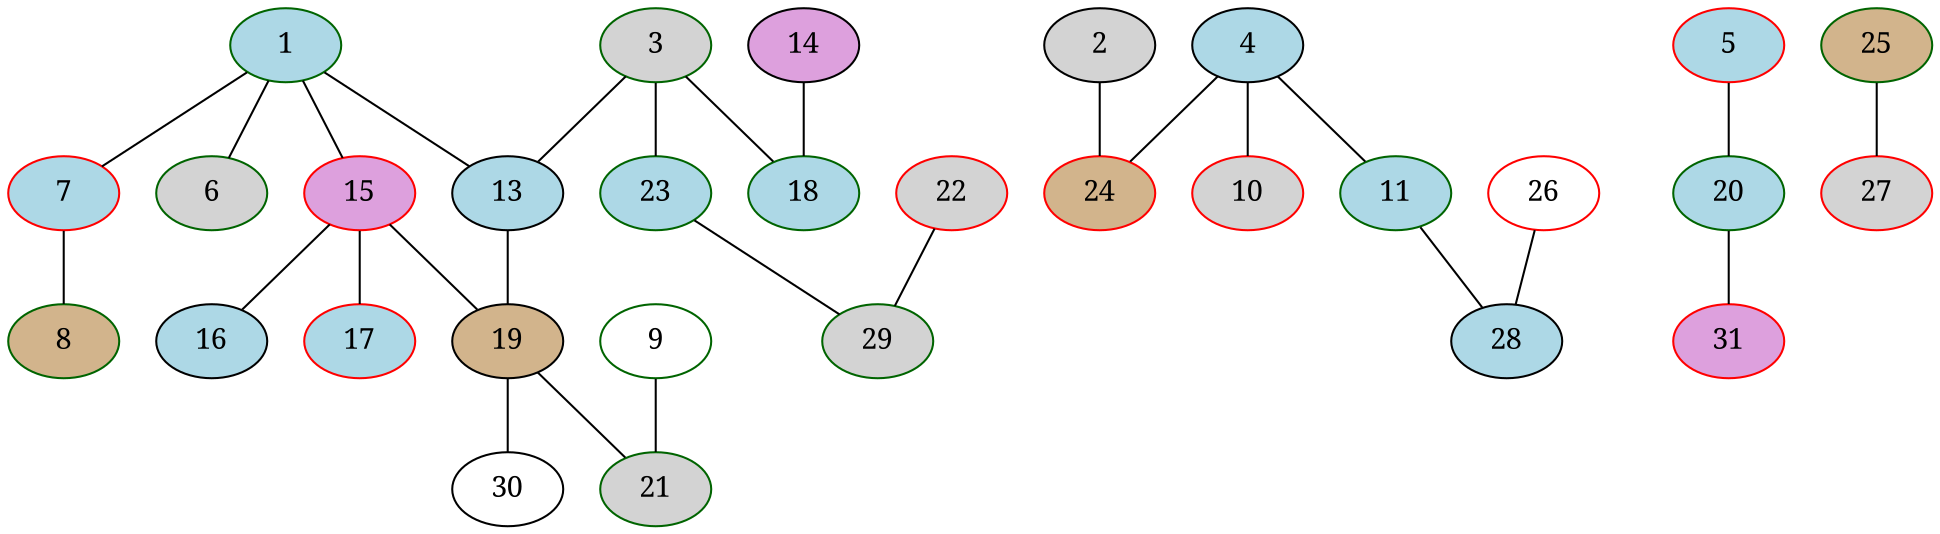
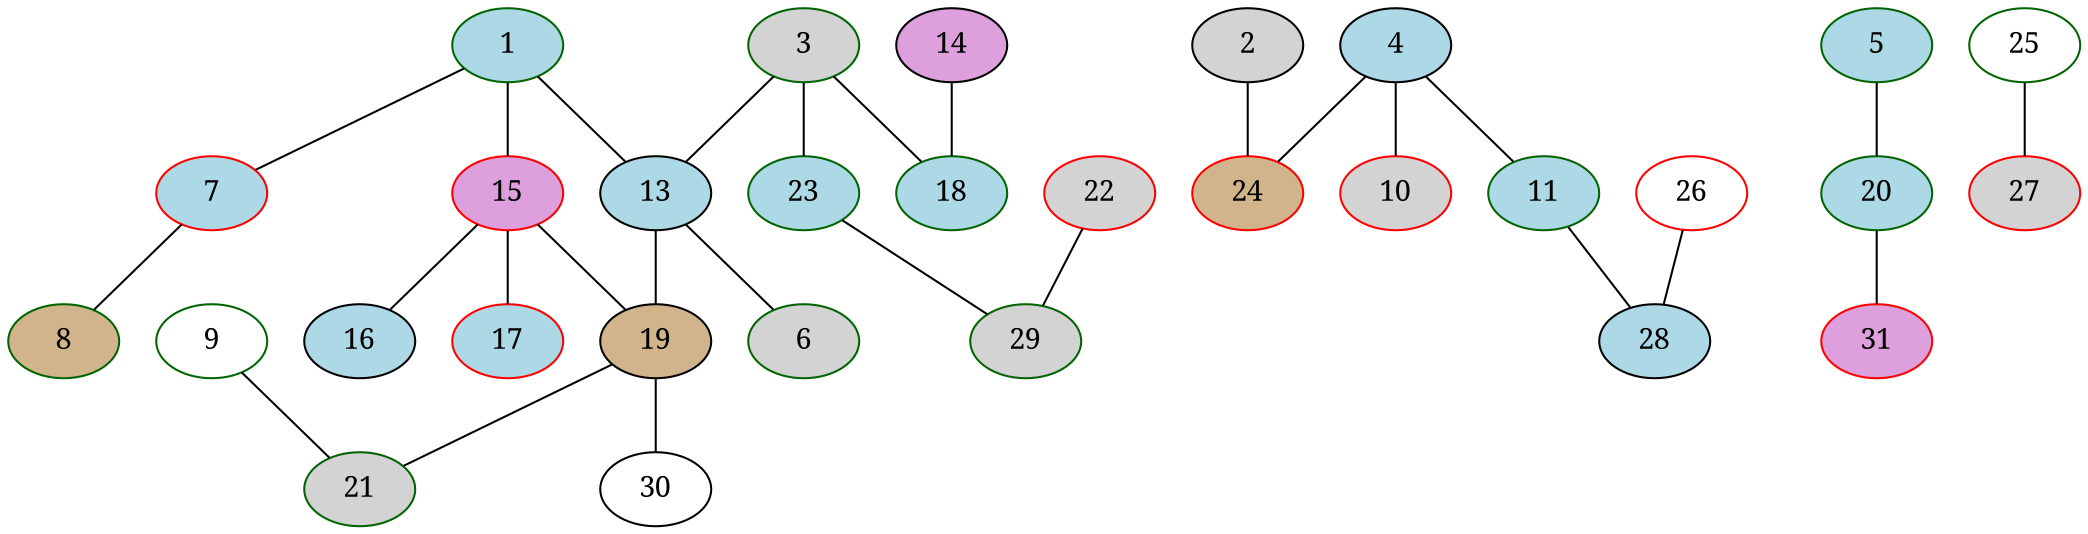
(1729, 45) -> (1877, 45)
(1877, 45) -> (2025, 45)
(249, 119) -> (729, 267)
